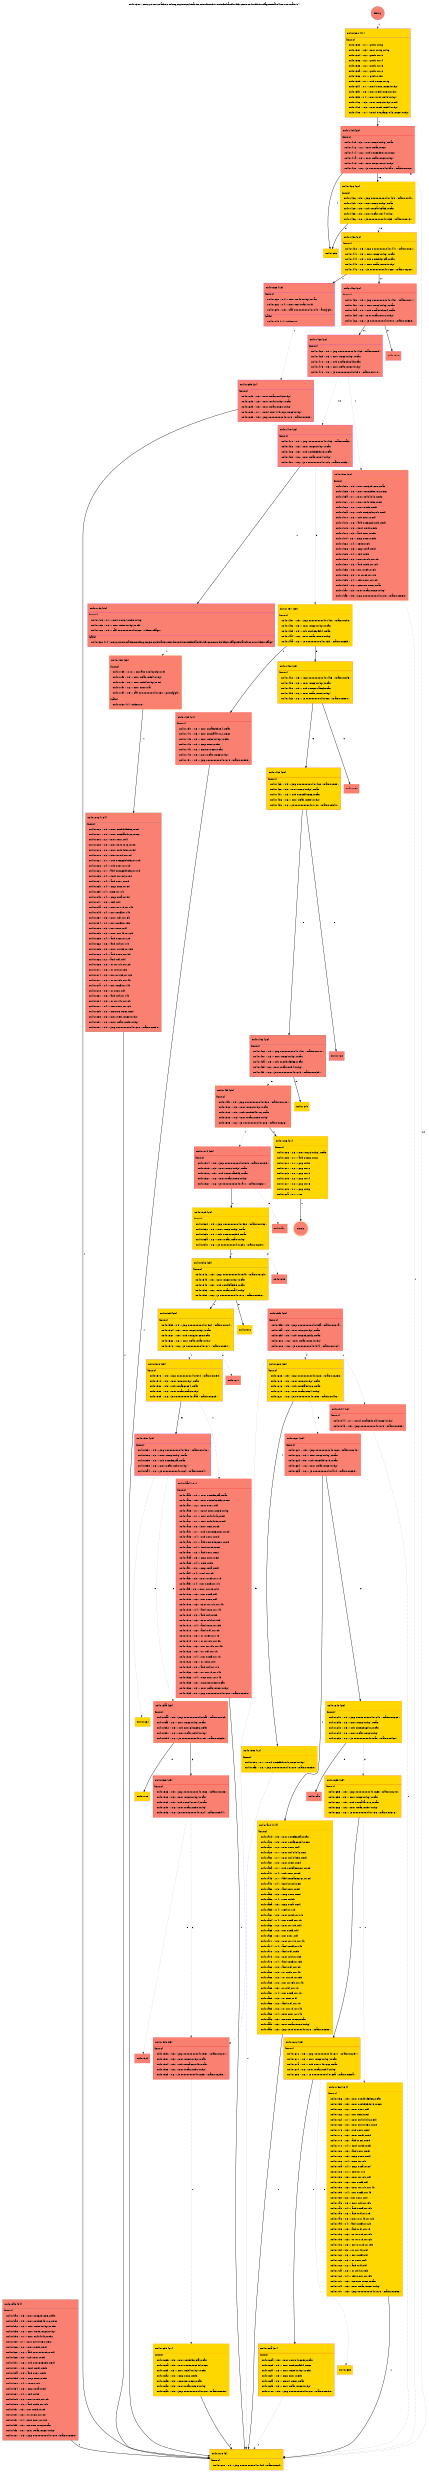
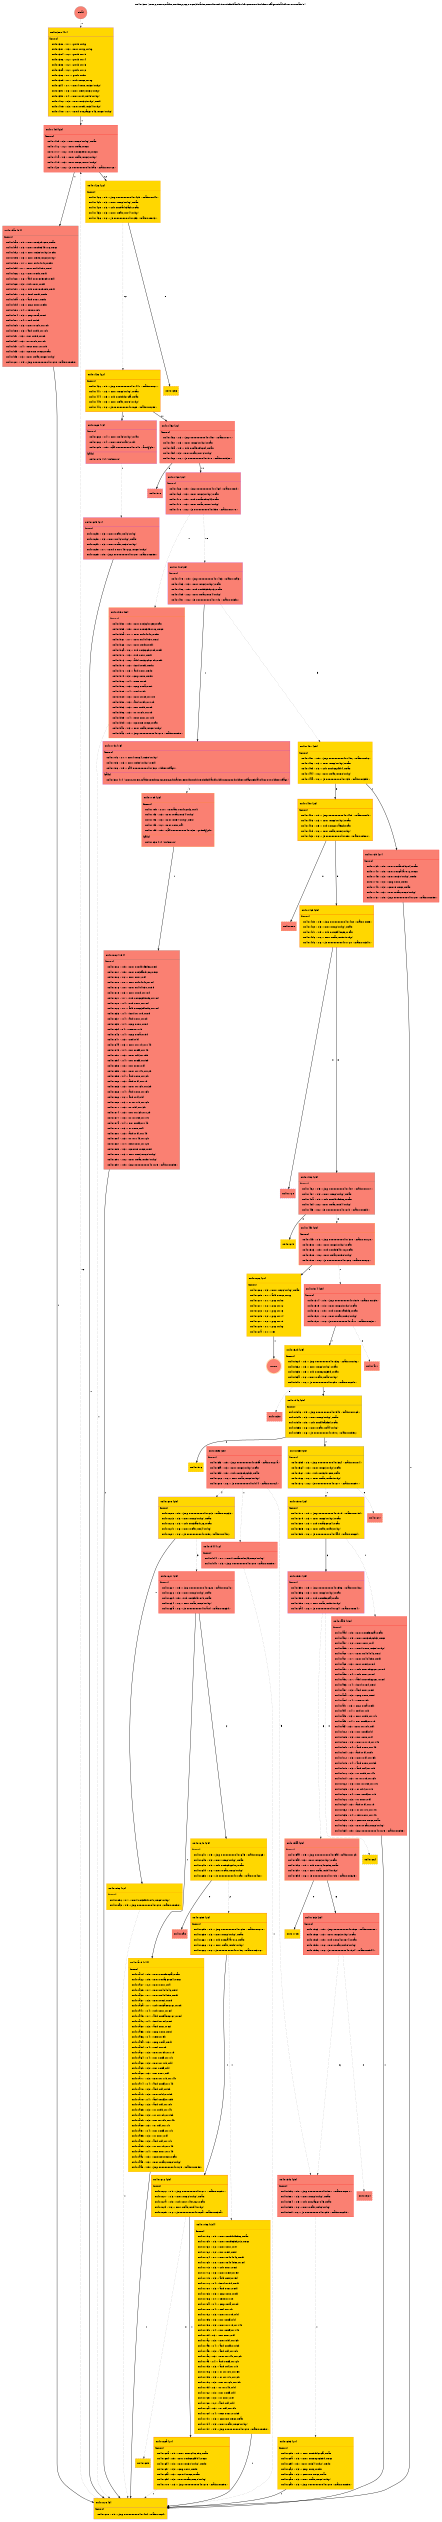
(378, 13) -> (81, 13)
(329, 209) -> (67, 198)
